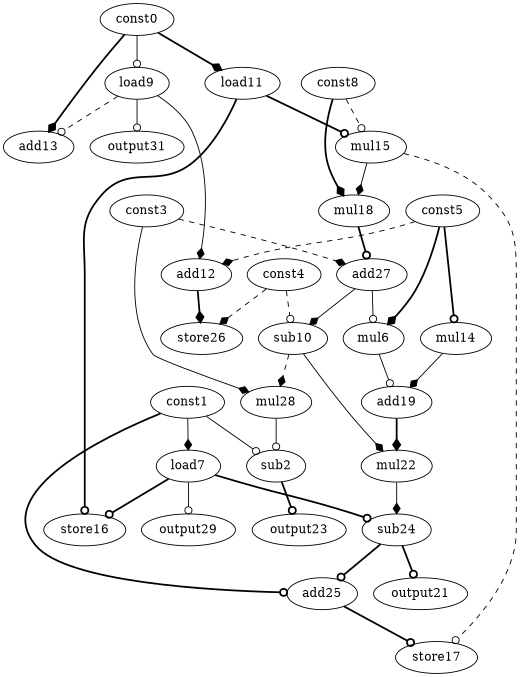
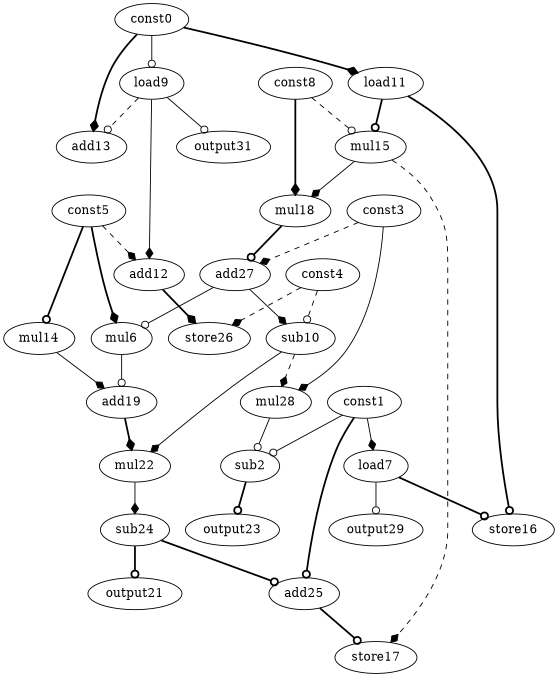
(516, 374) -> (448, 394)
(293, 497) -> none
